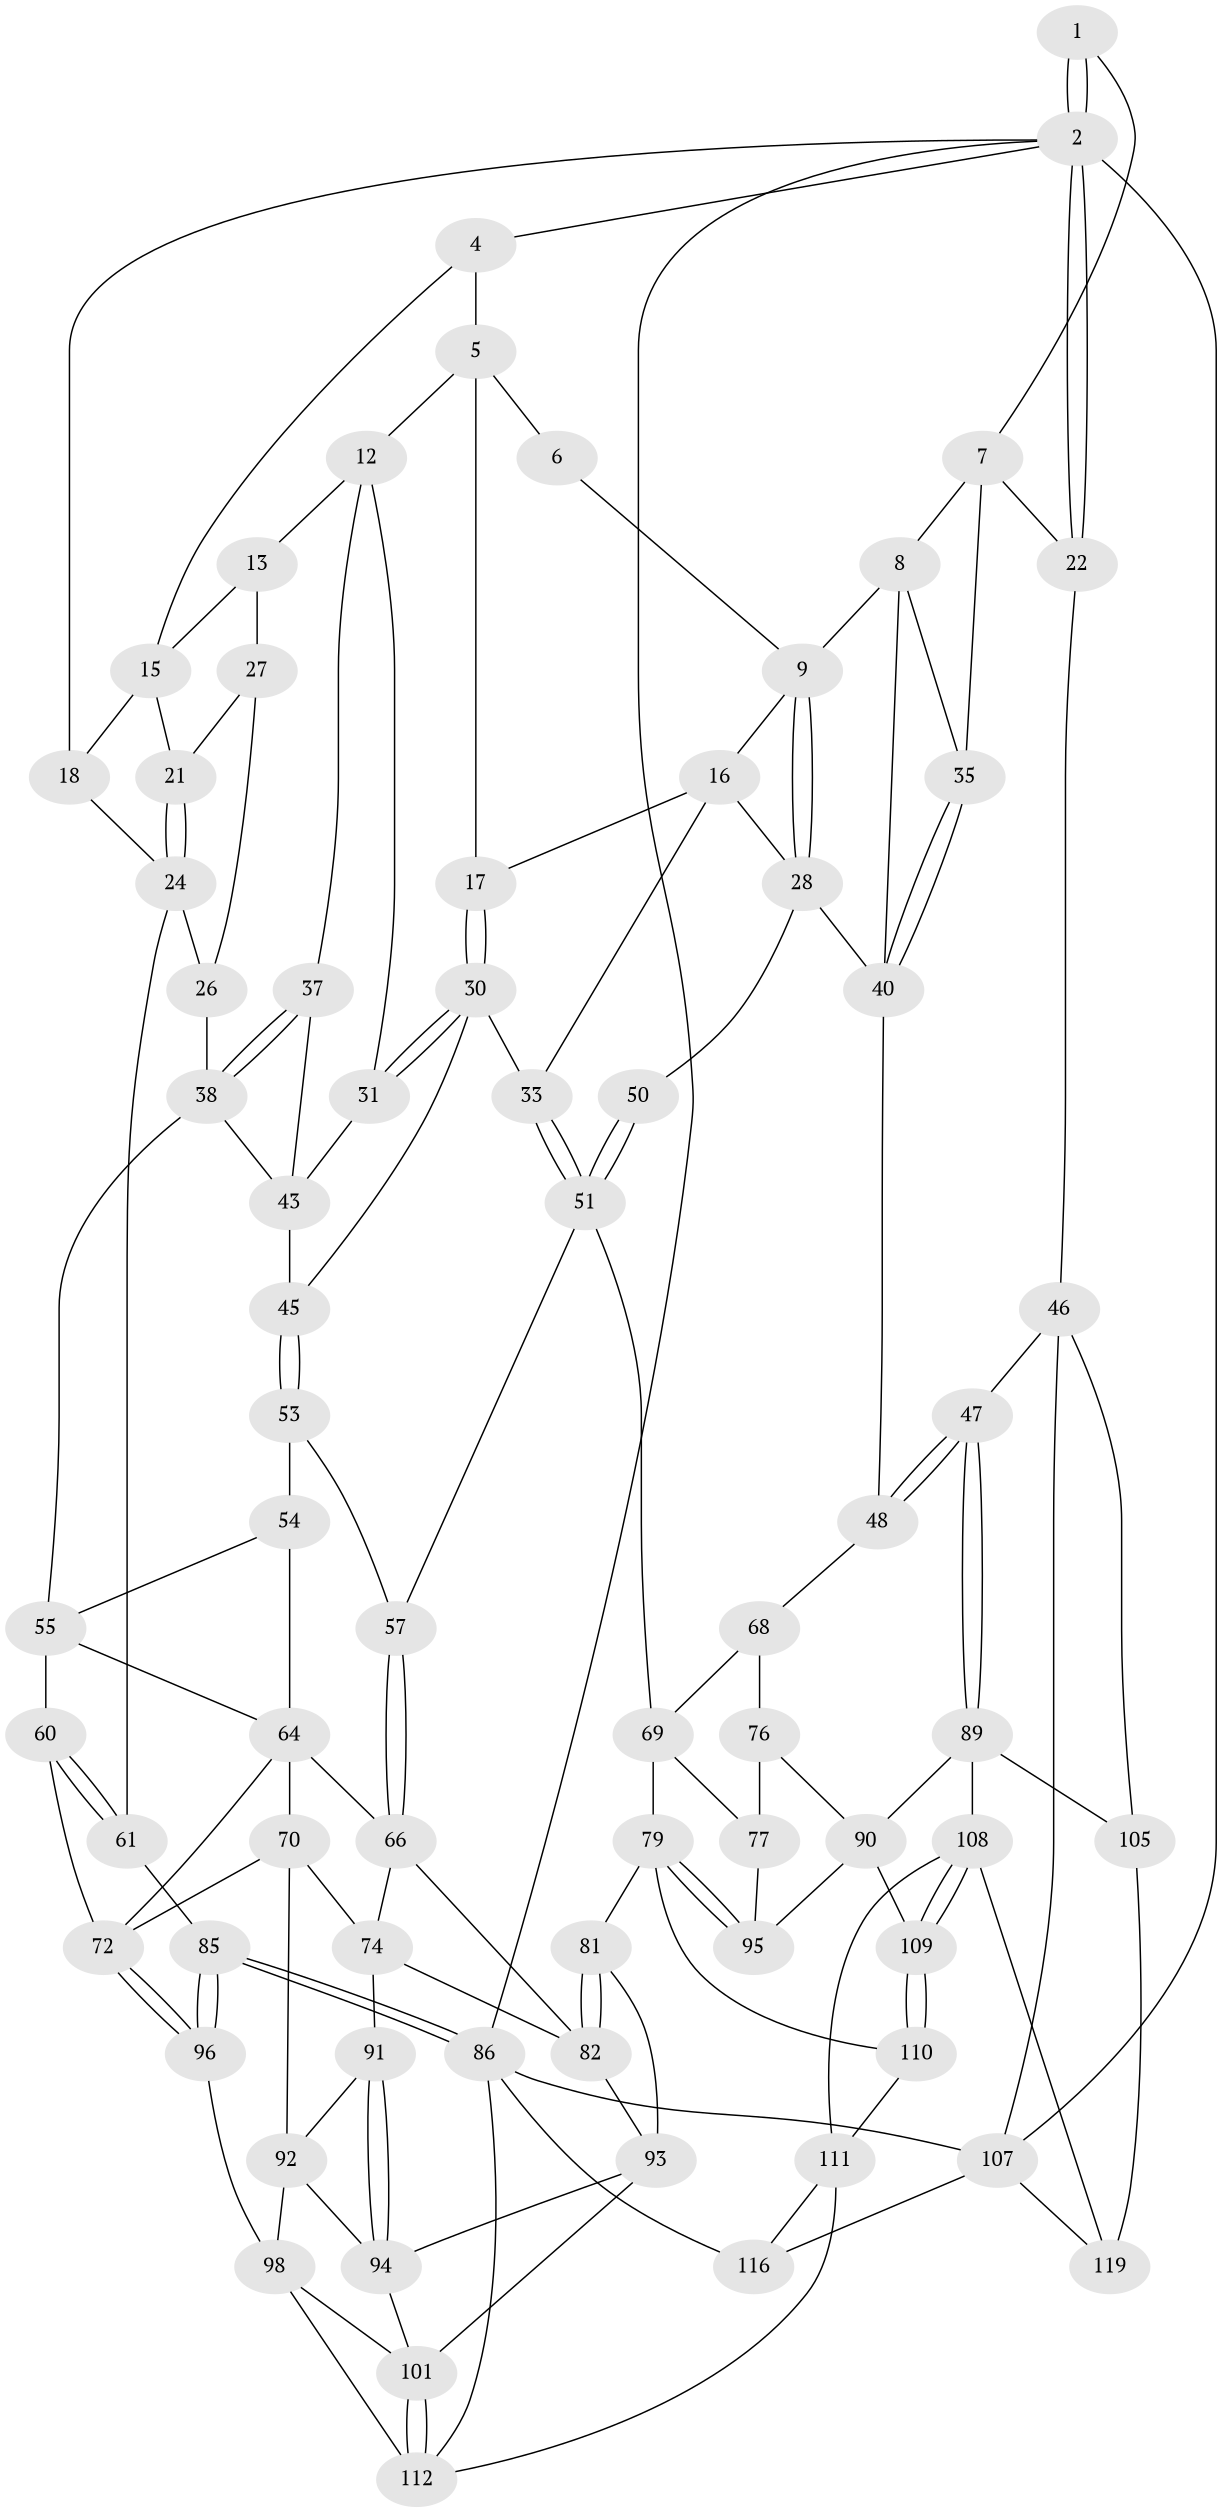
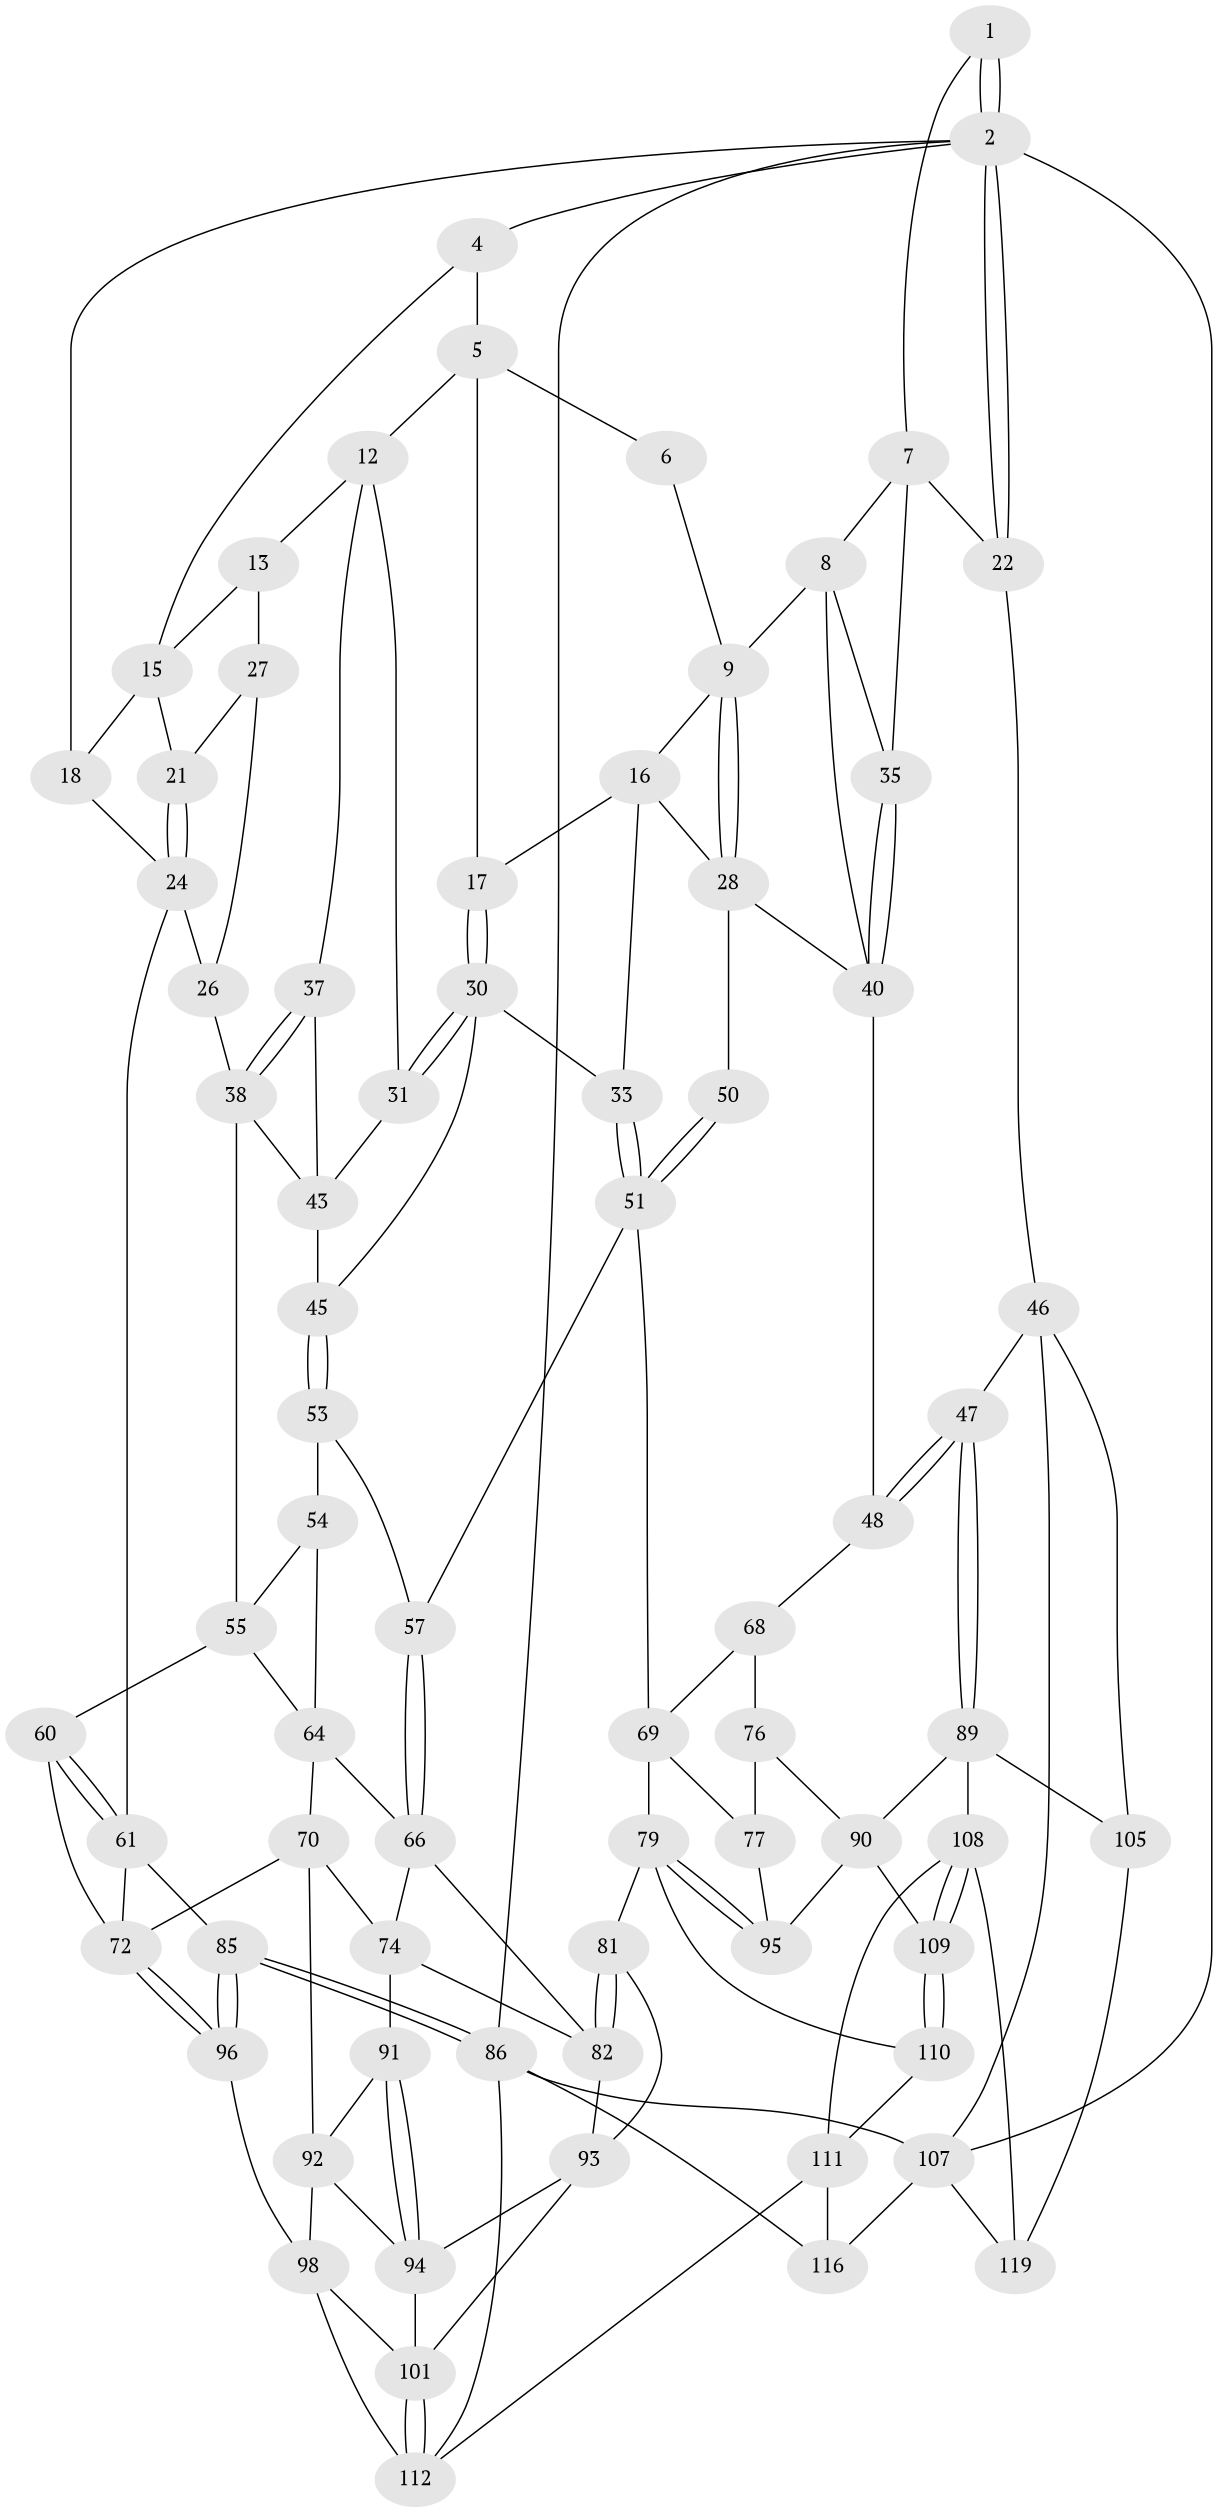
(201, 1844) -> (124, 1895)
